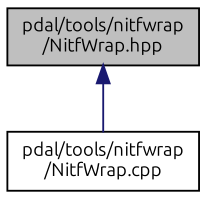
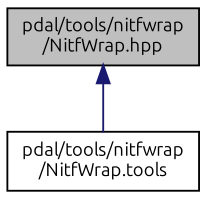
(103, 161) -> (103, 161)
